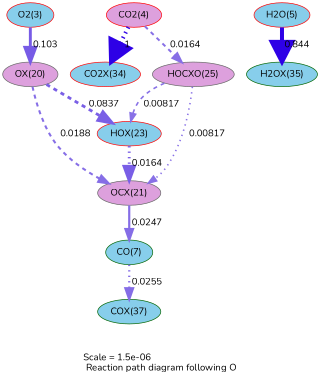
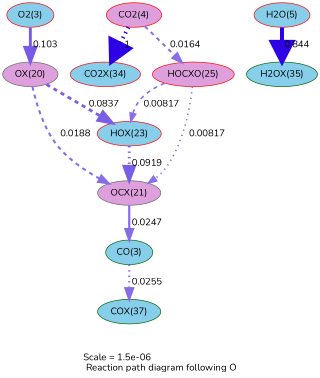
(193, 74) -> (193, 74)
(146, 163) -> (146, 163)
(129, 252) -> (129, 252)
